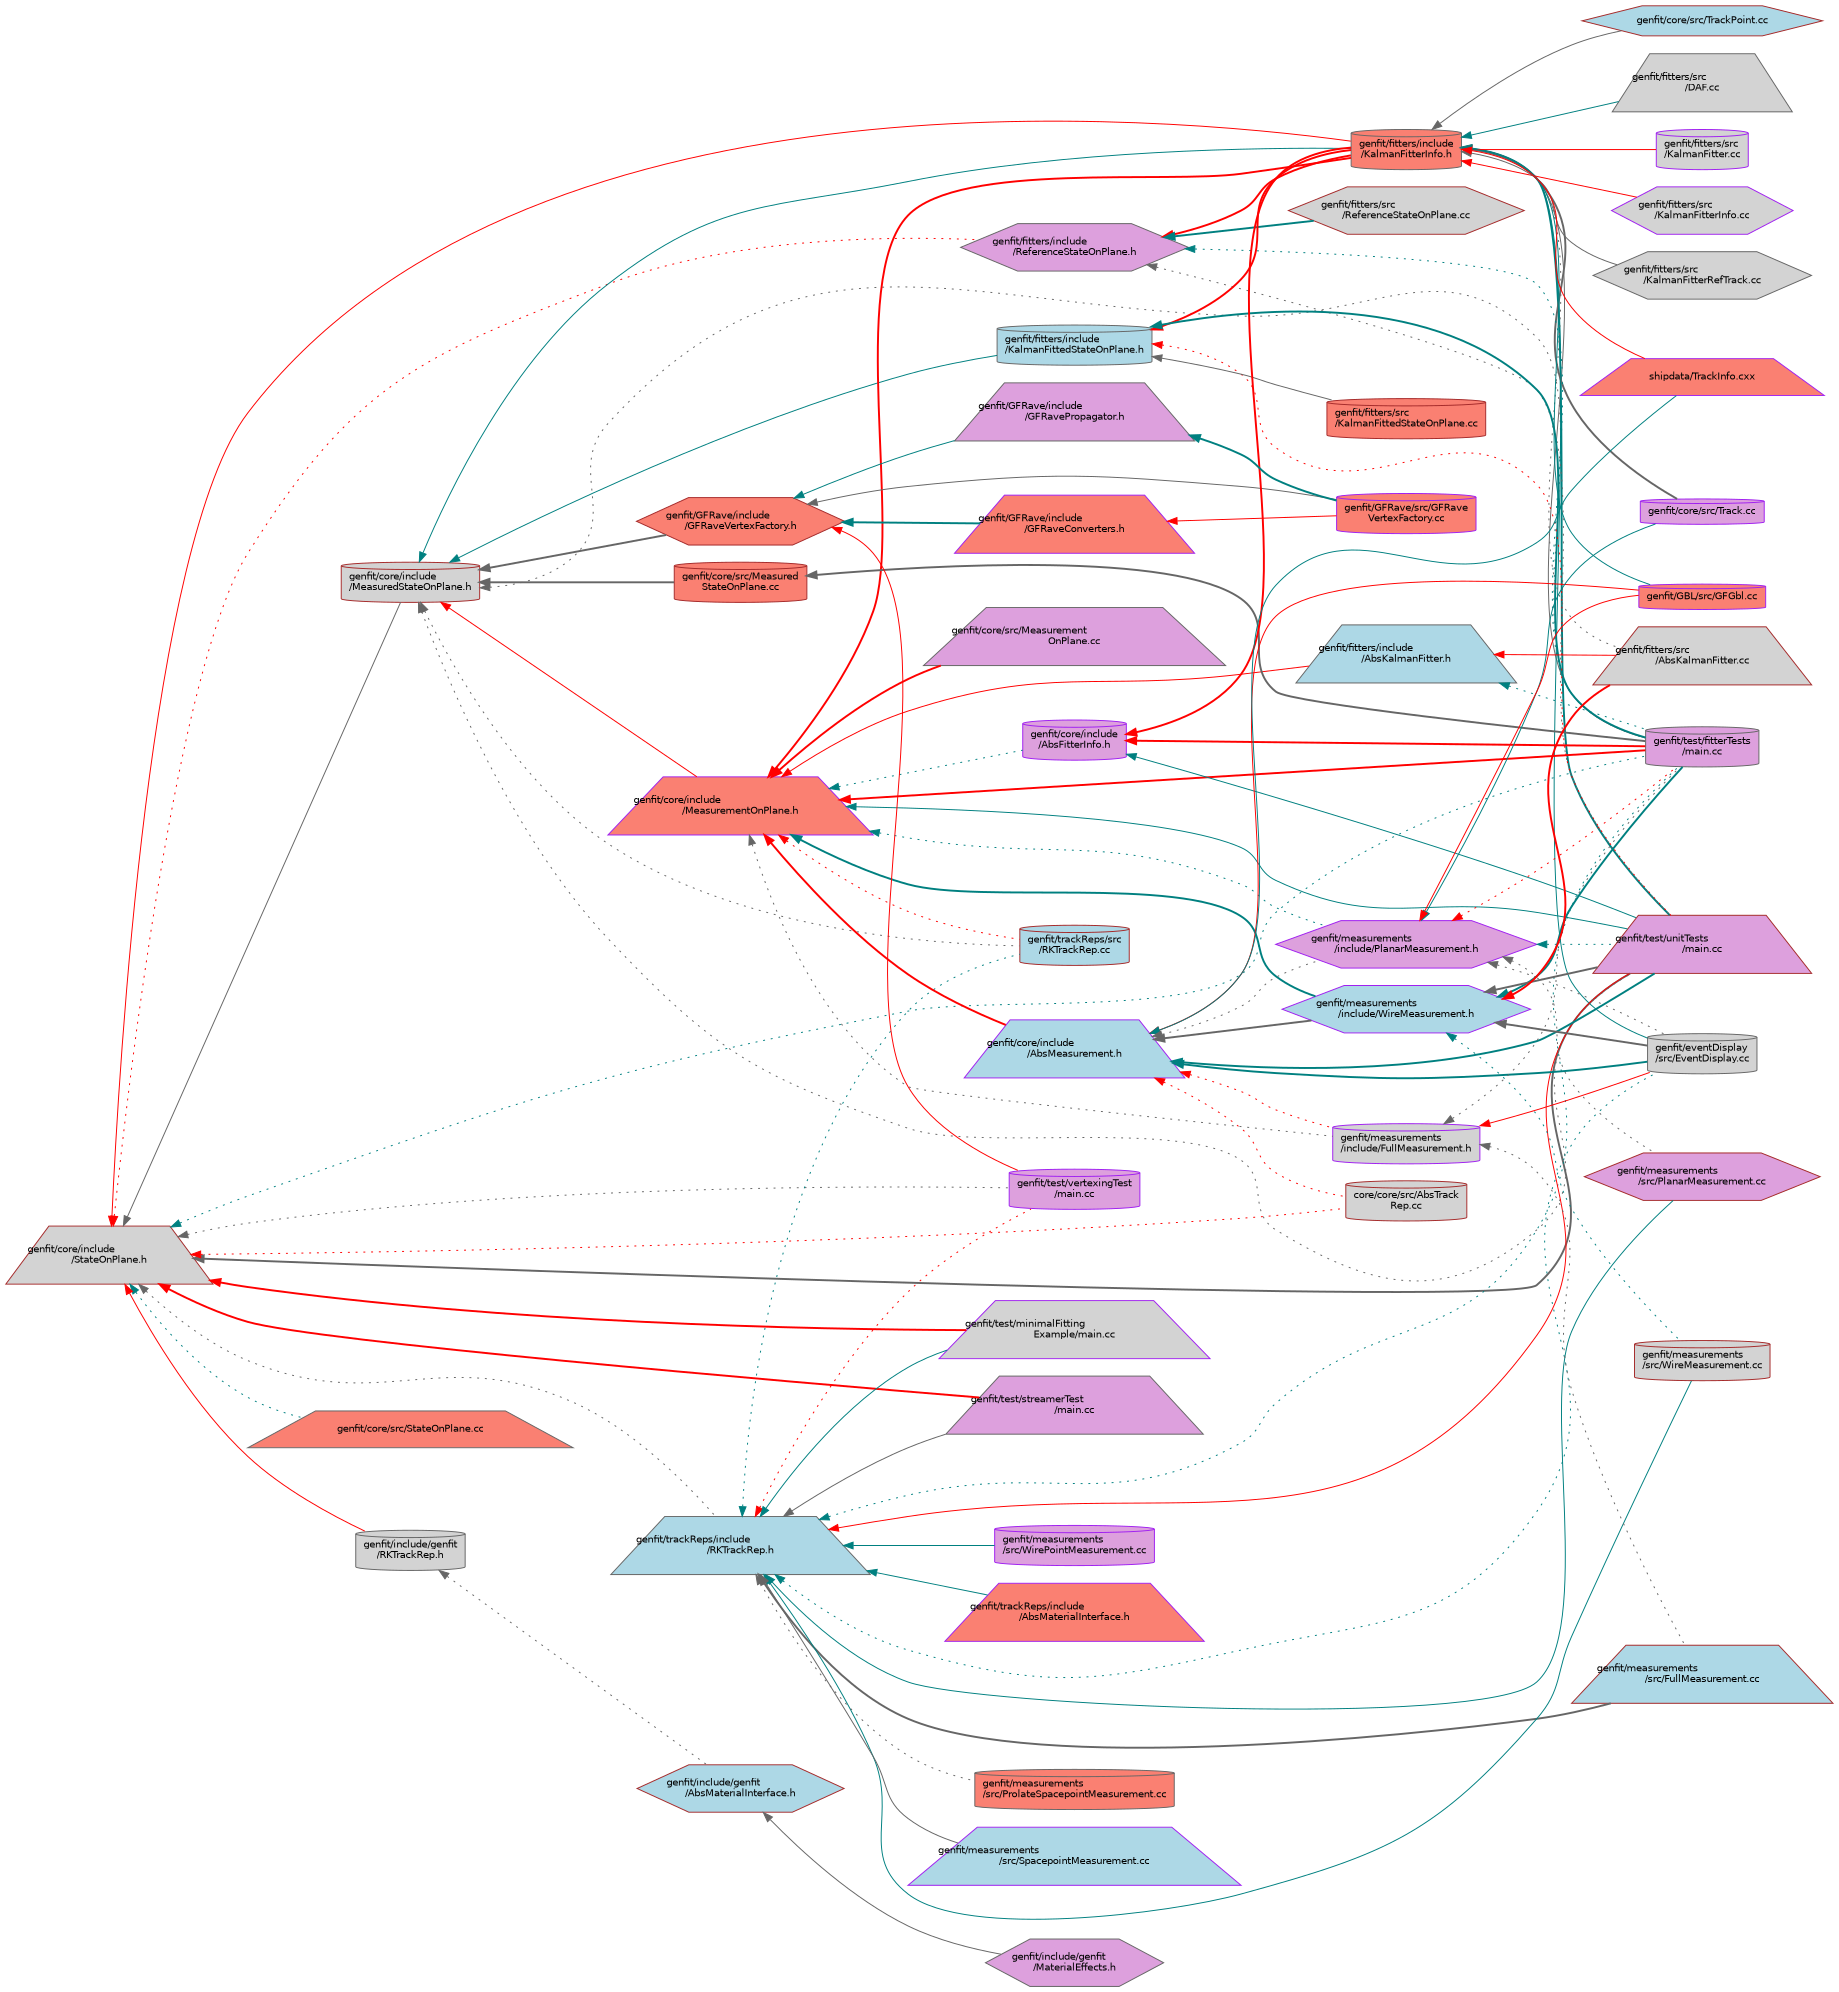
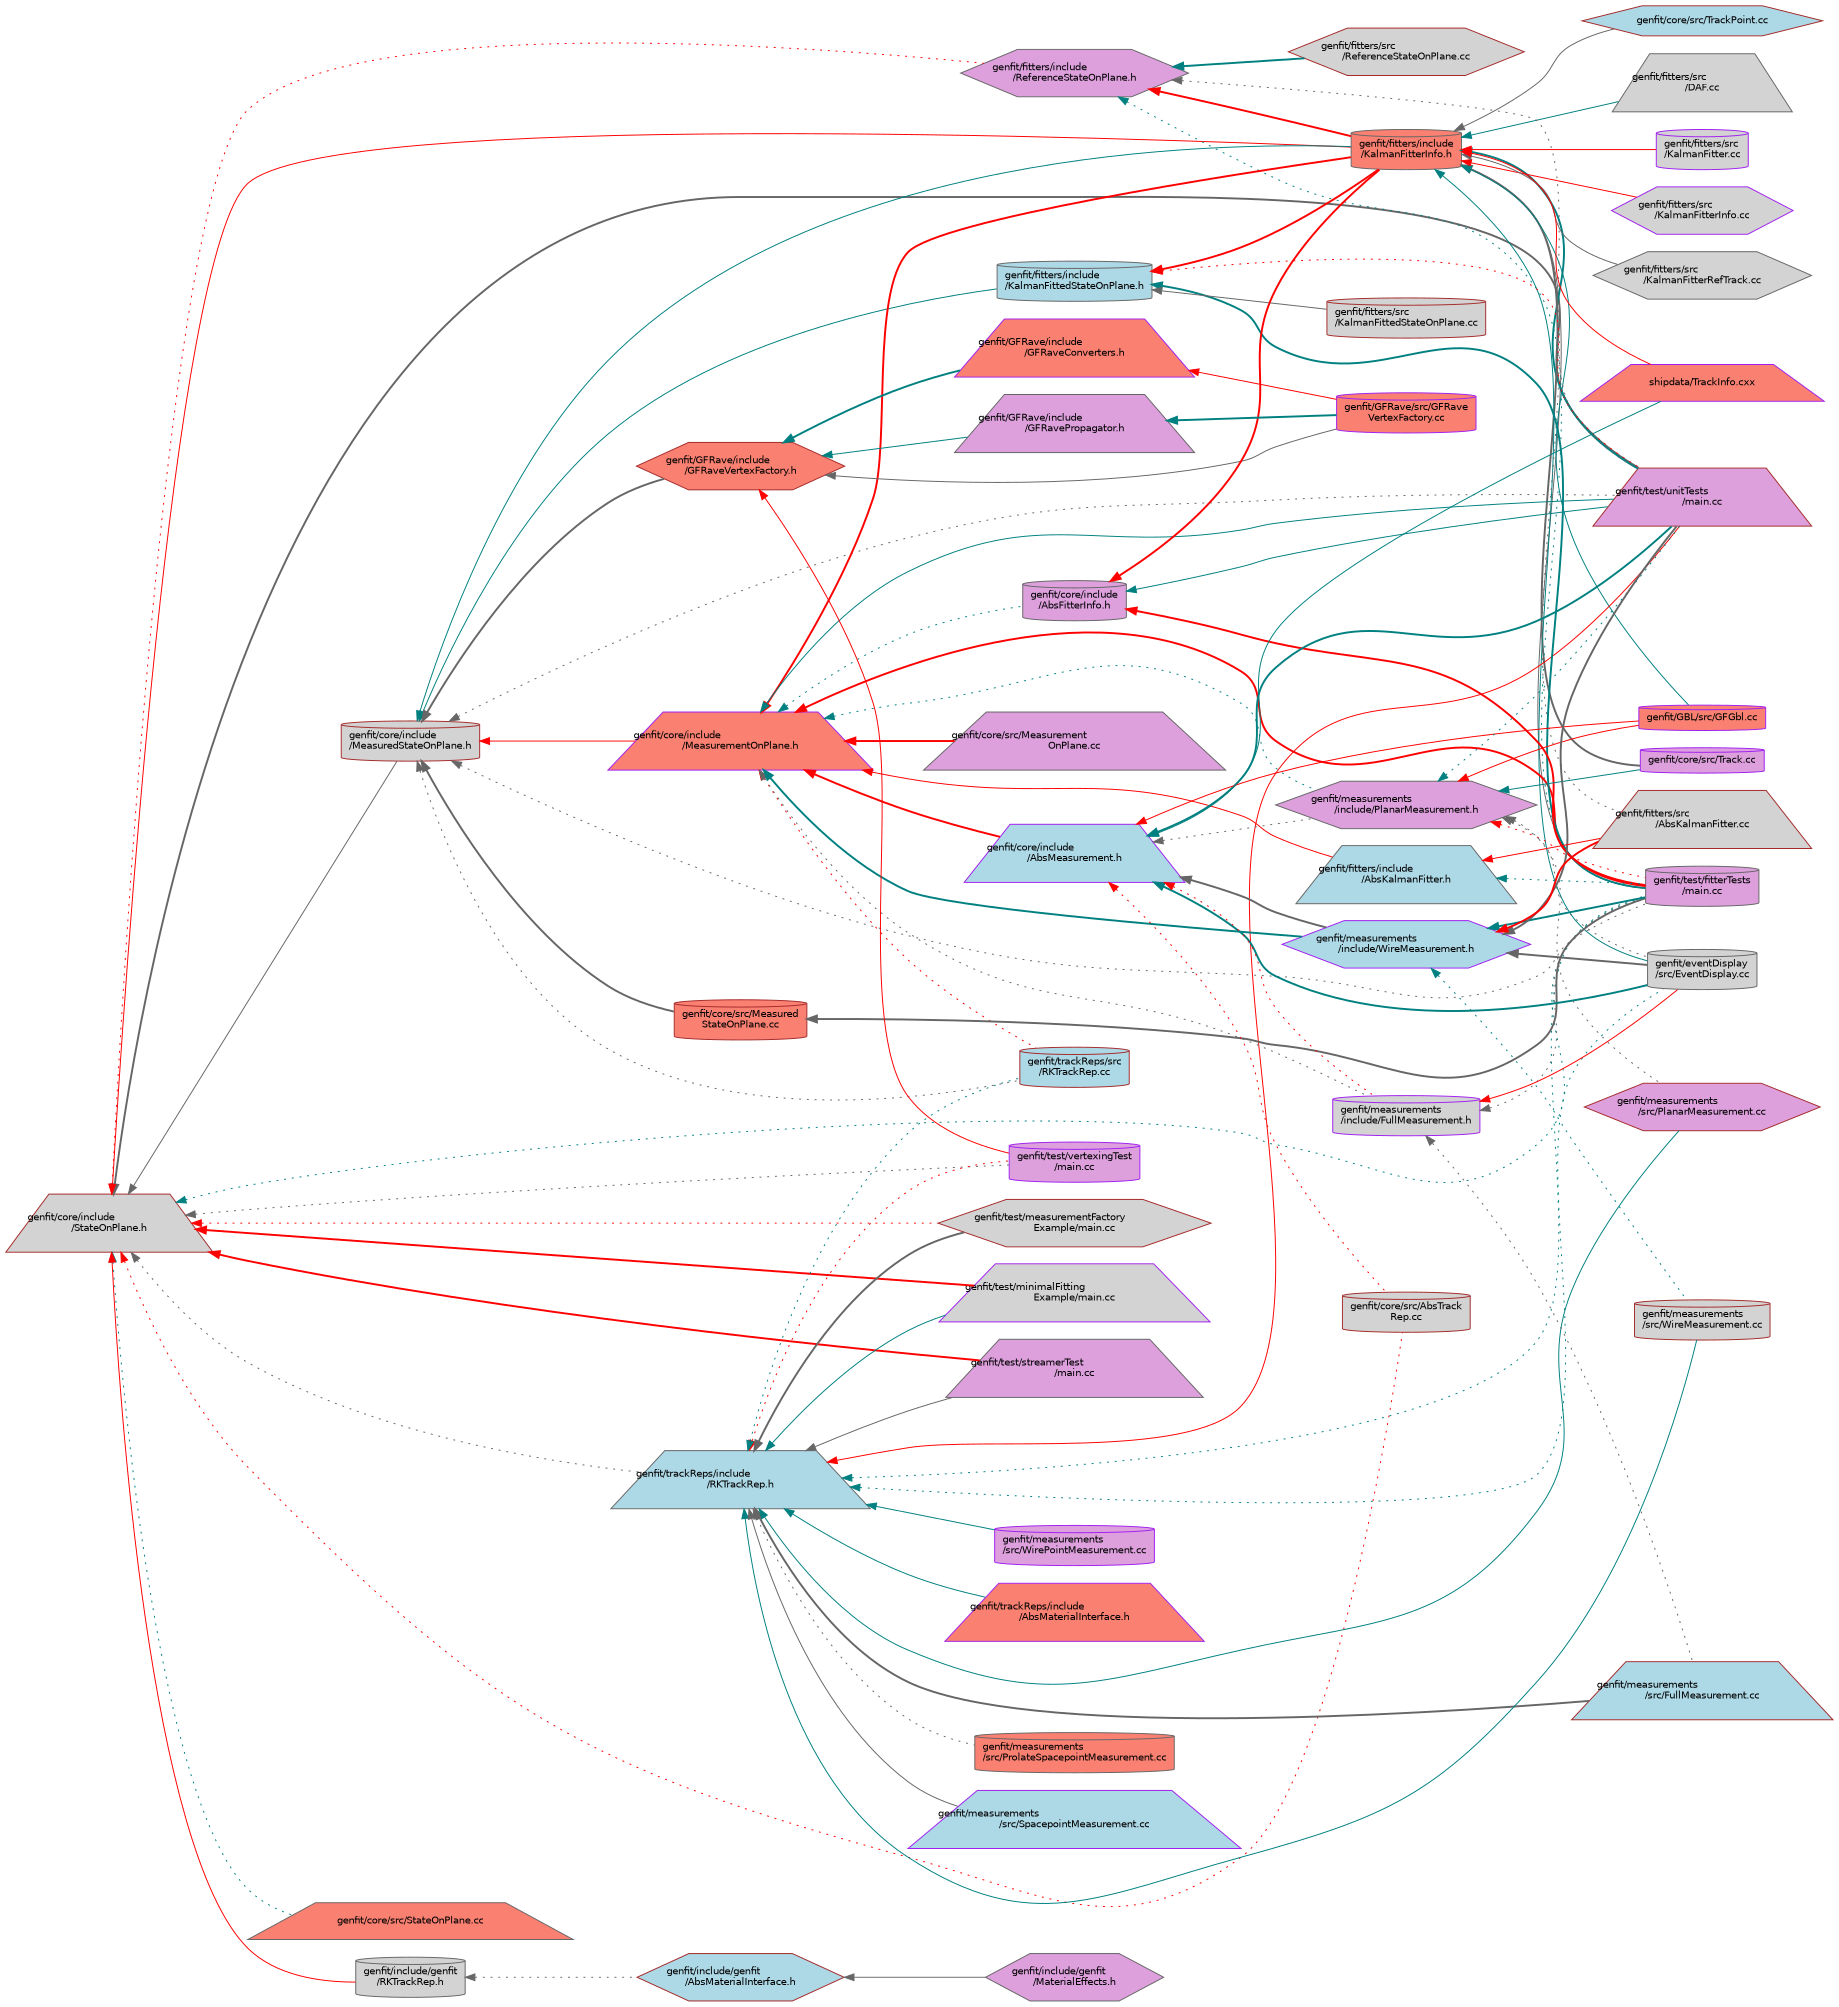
(1406, 419) -> (1406, 318)
(1075, 740) -> (1075, 601)
(1406, 944) -> (1406, 805)
(1406, 1201) -> (1406, 1312)
none -> (1075, 1223)
